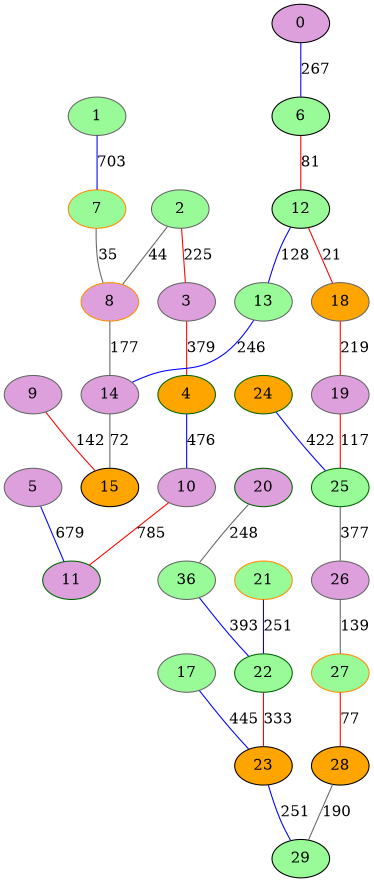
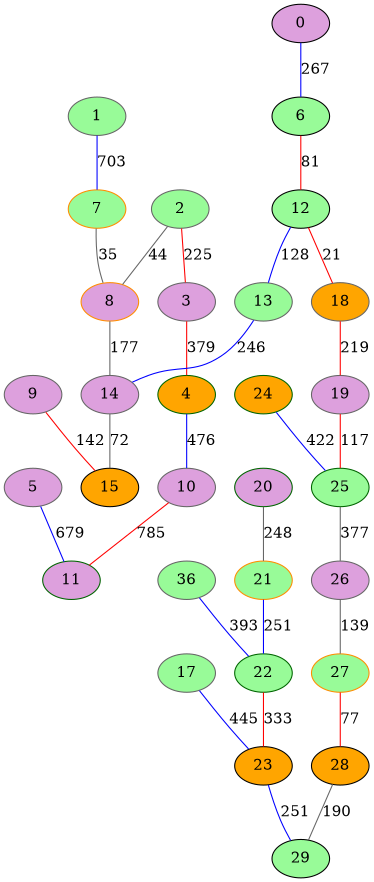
(223, 533) -> (263, 534)
